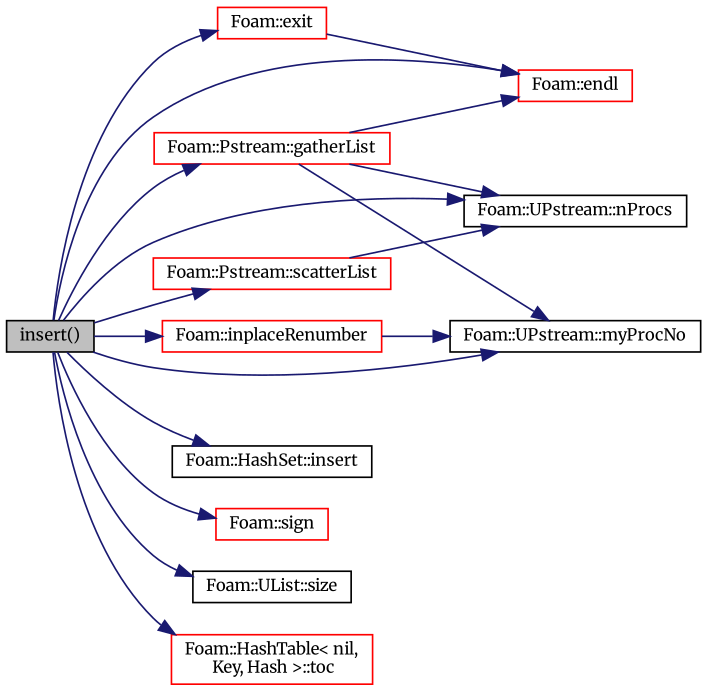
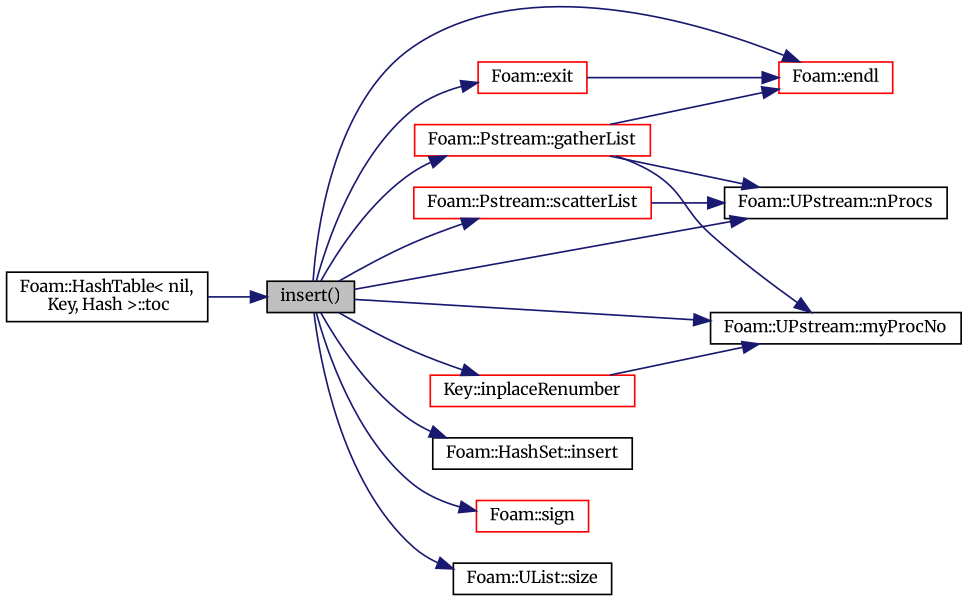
(272, 336) -> (533, 391)
(84, 498) -> (229, 297)
(272, 659) -> (107, 297)
